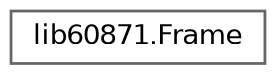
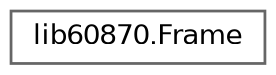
(138, 37) -> (138, 37)
